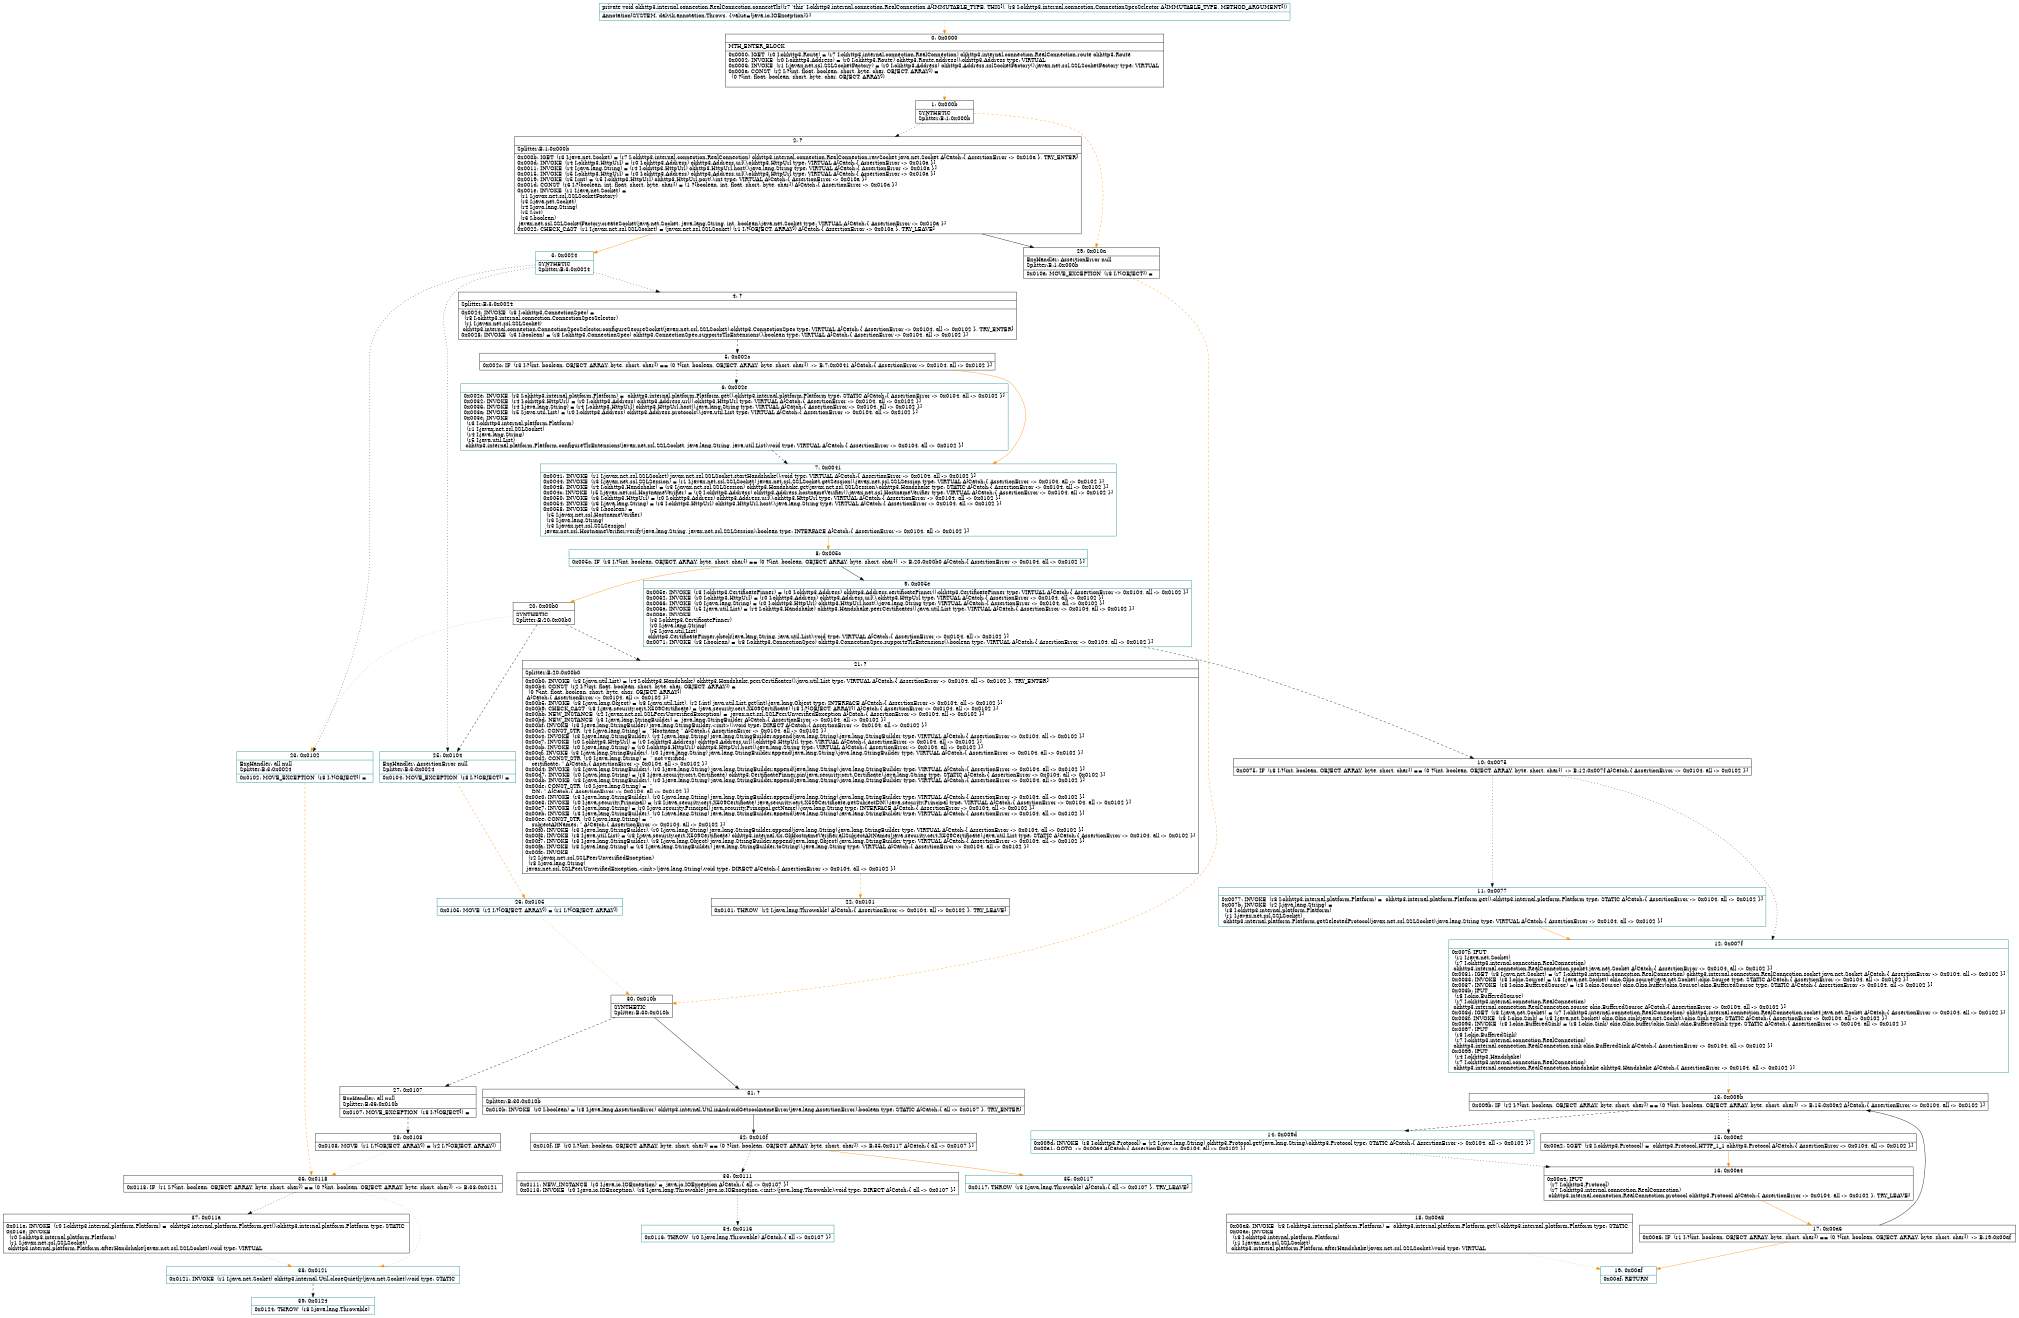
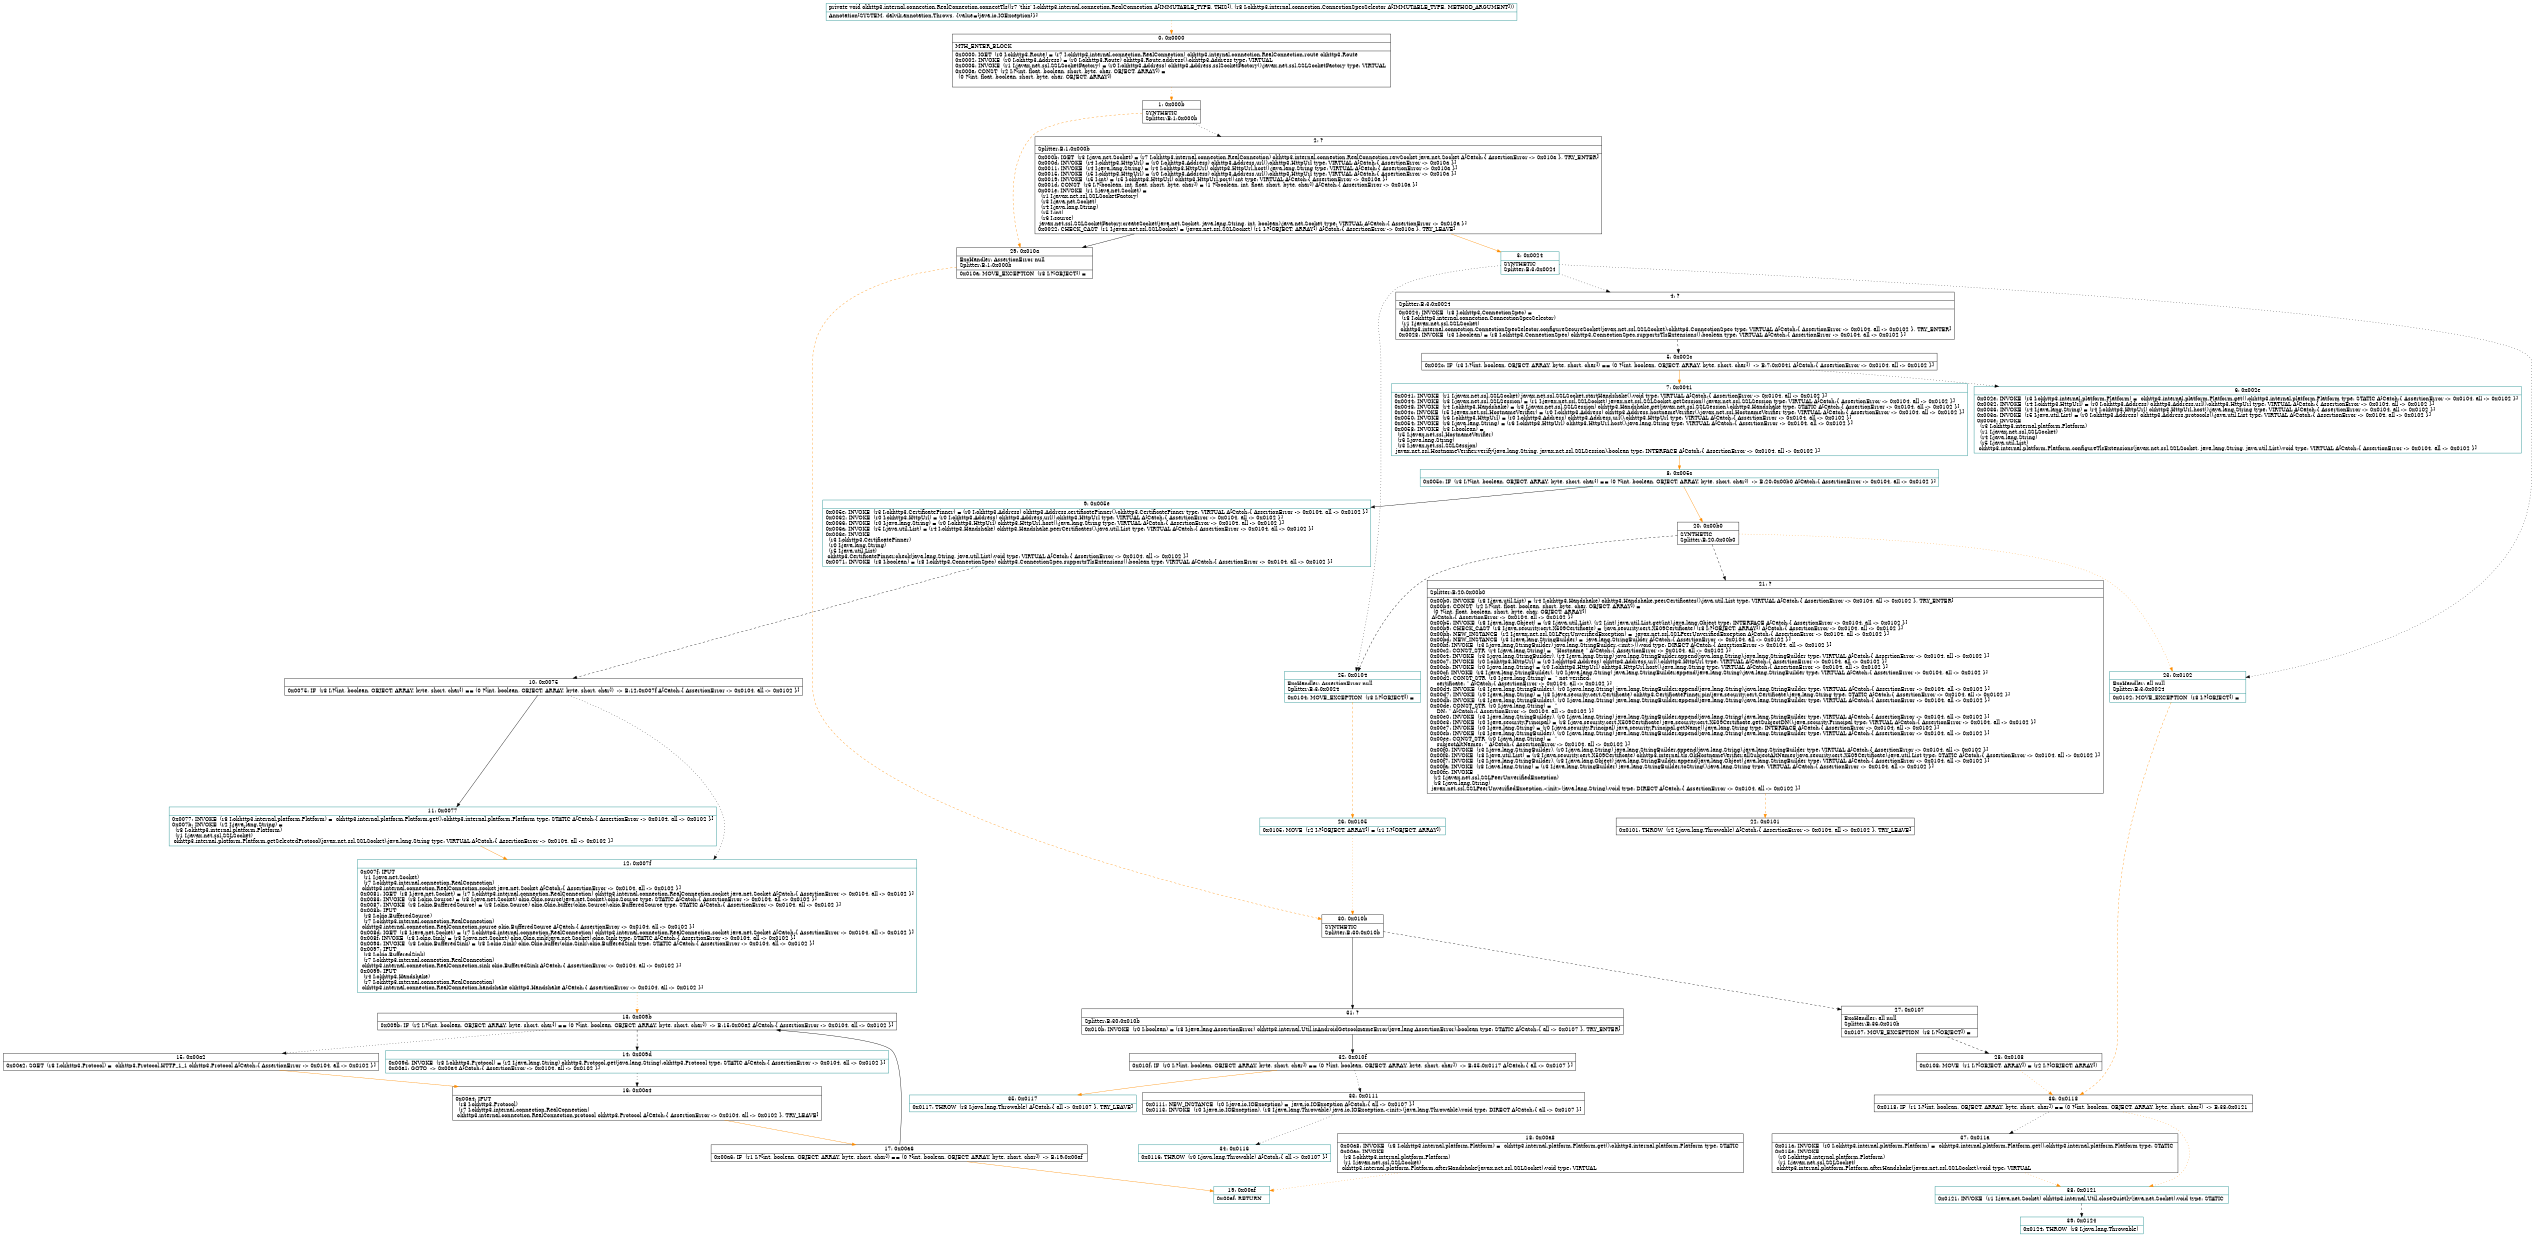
(537, 218) -> (1056, 218)
(778, 456) -> none
(1492, 829) -> (498, 750)
(1578, 1185) -> (487, 1105)
